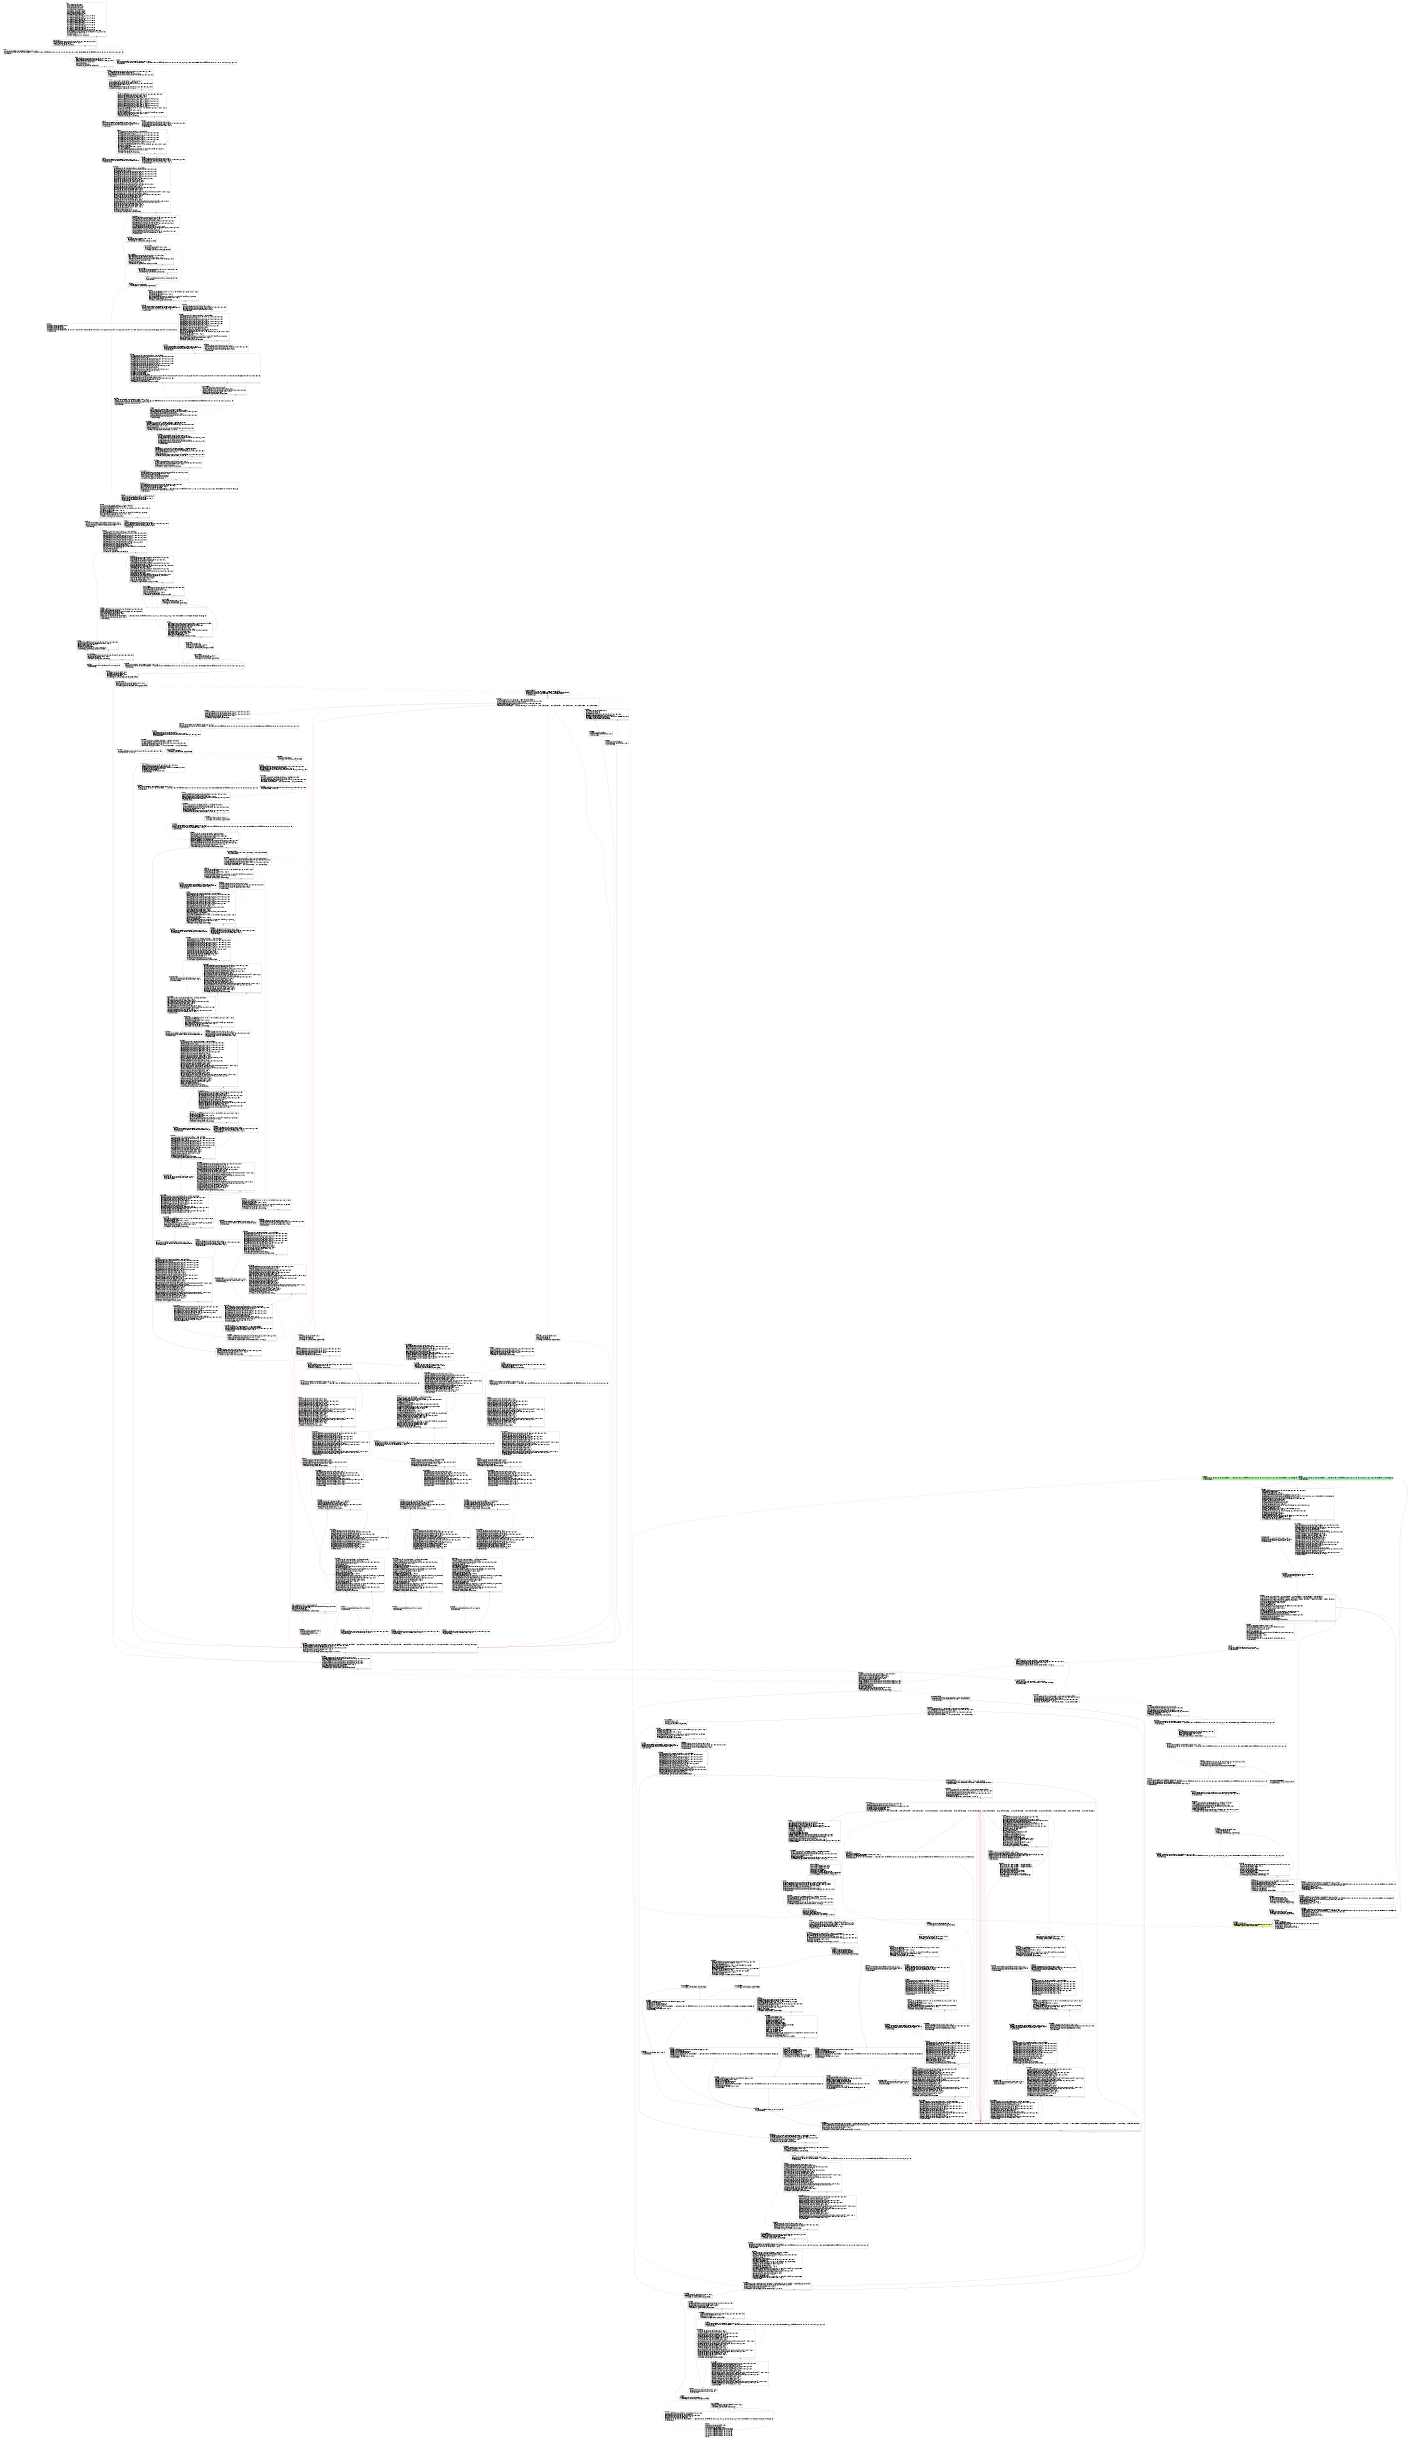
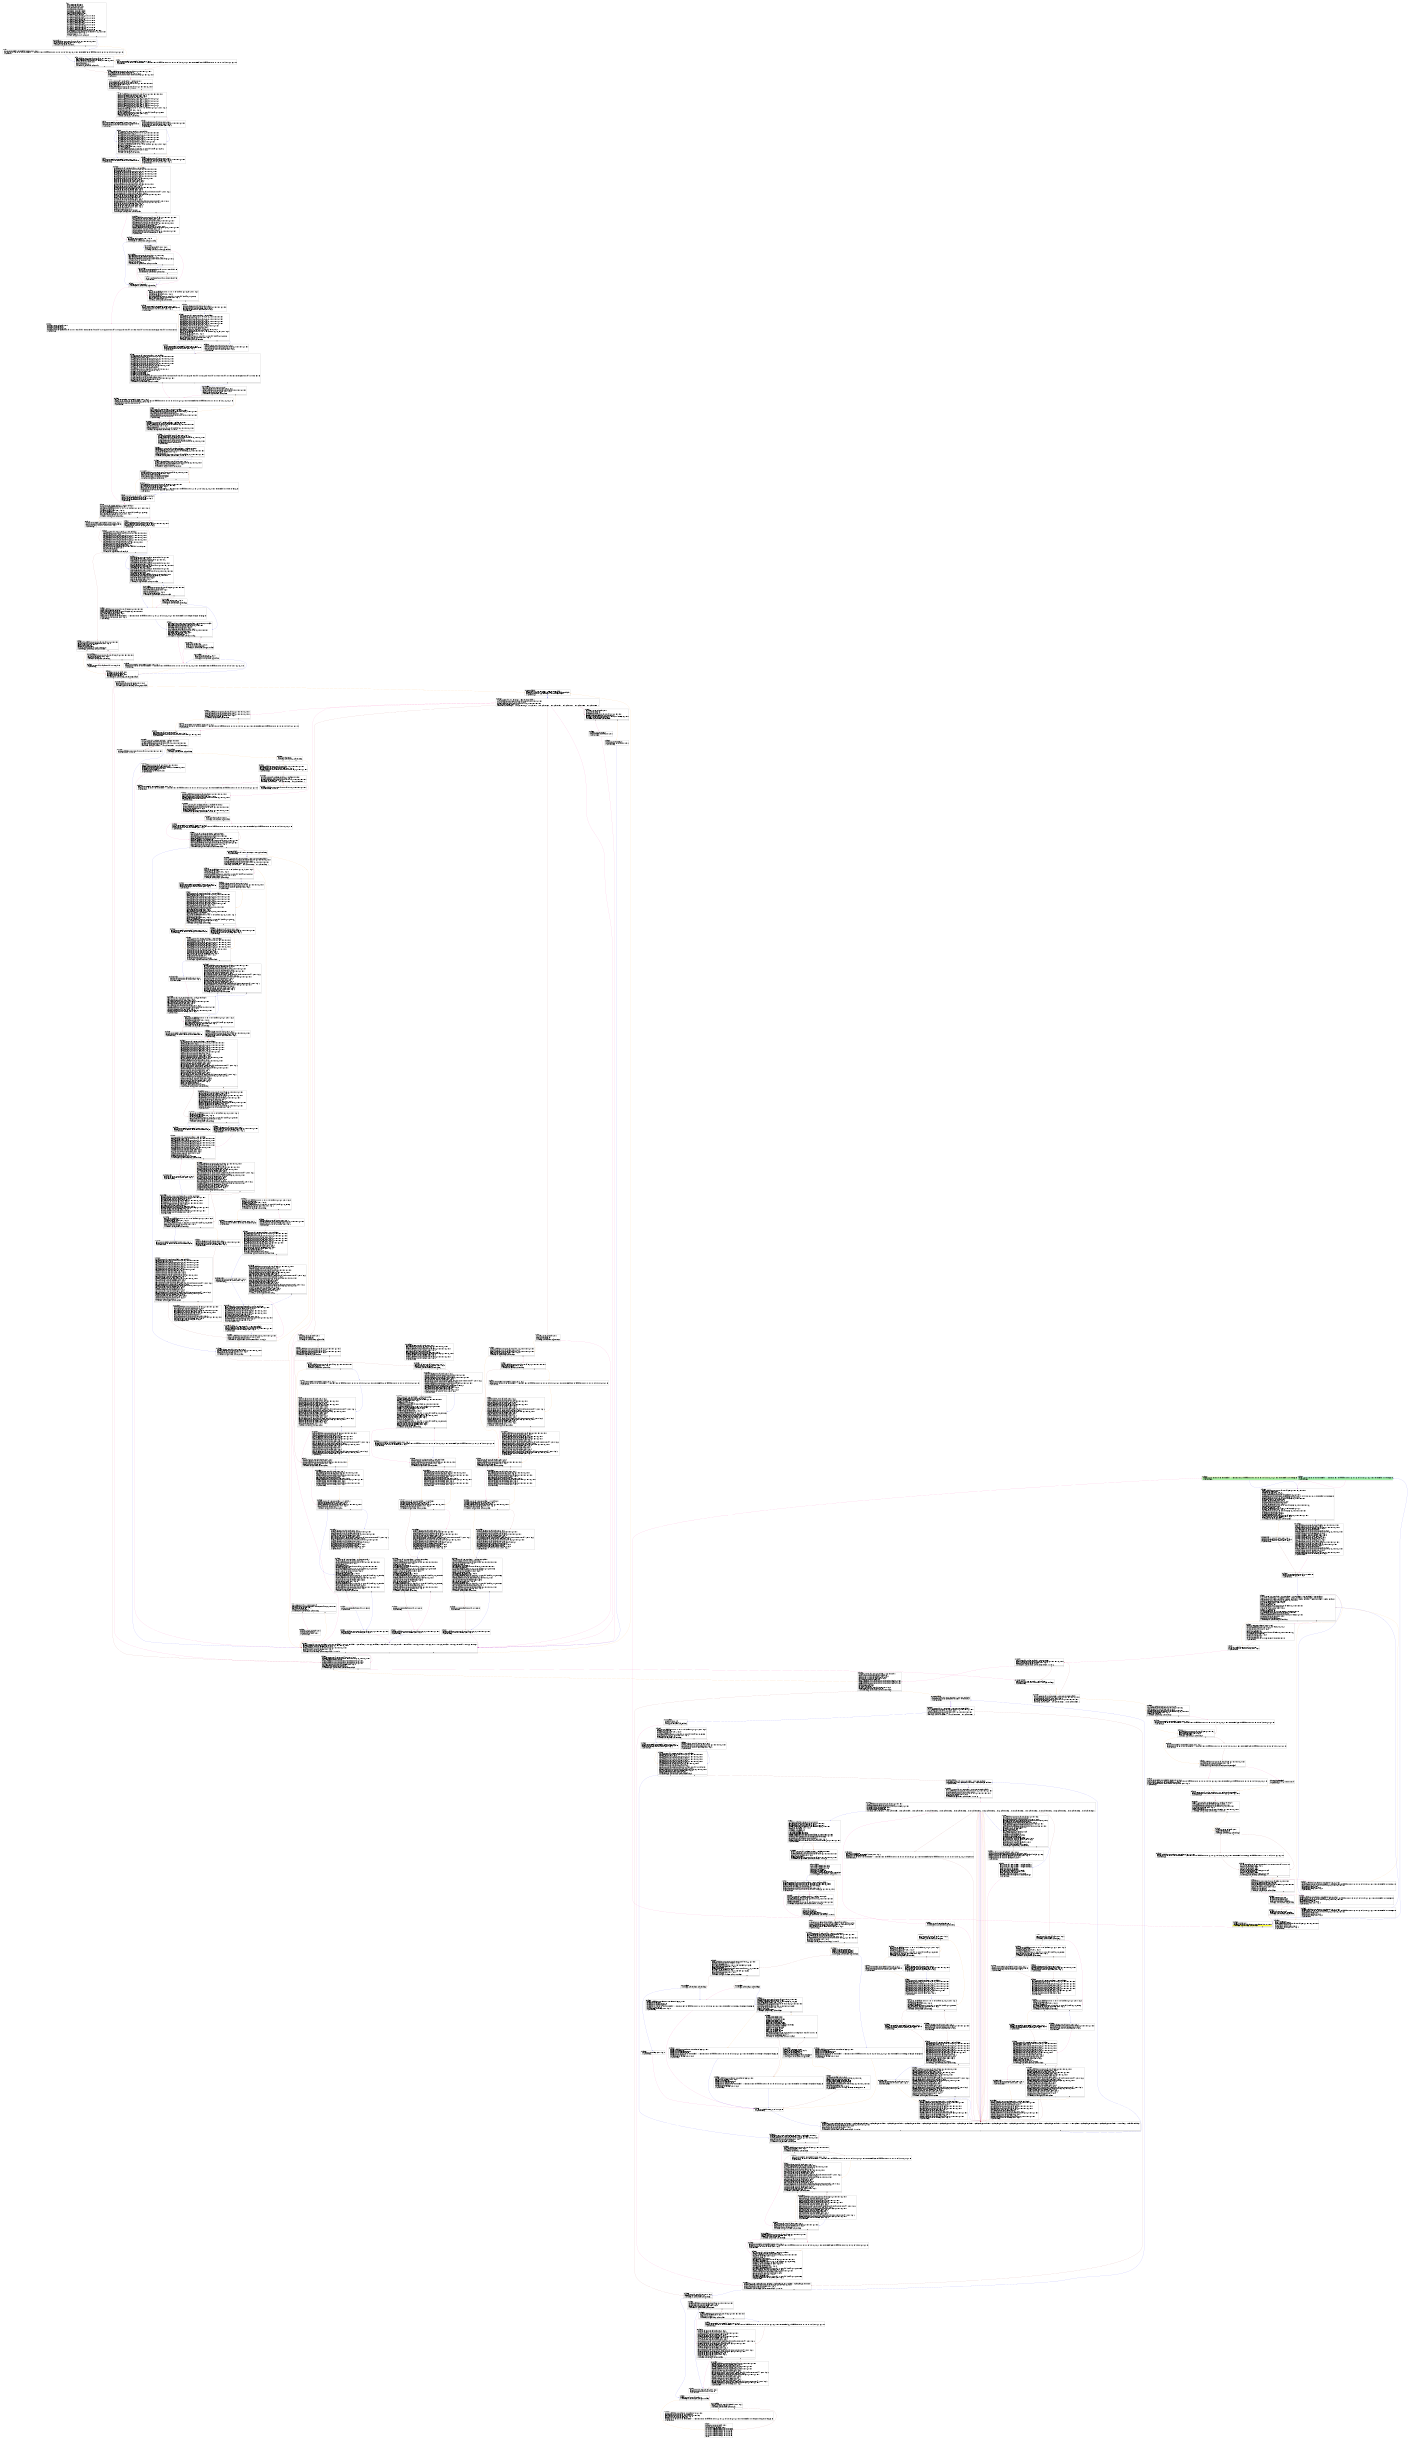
(925, 2119) -> (924, 2119)
